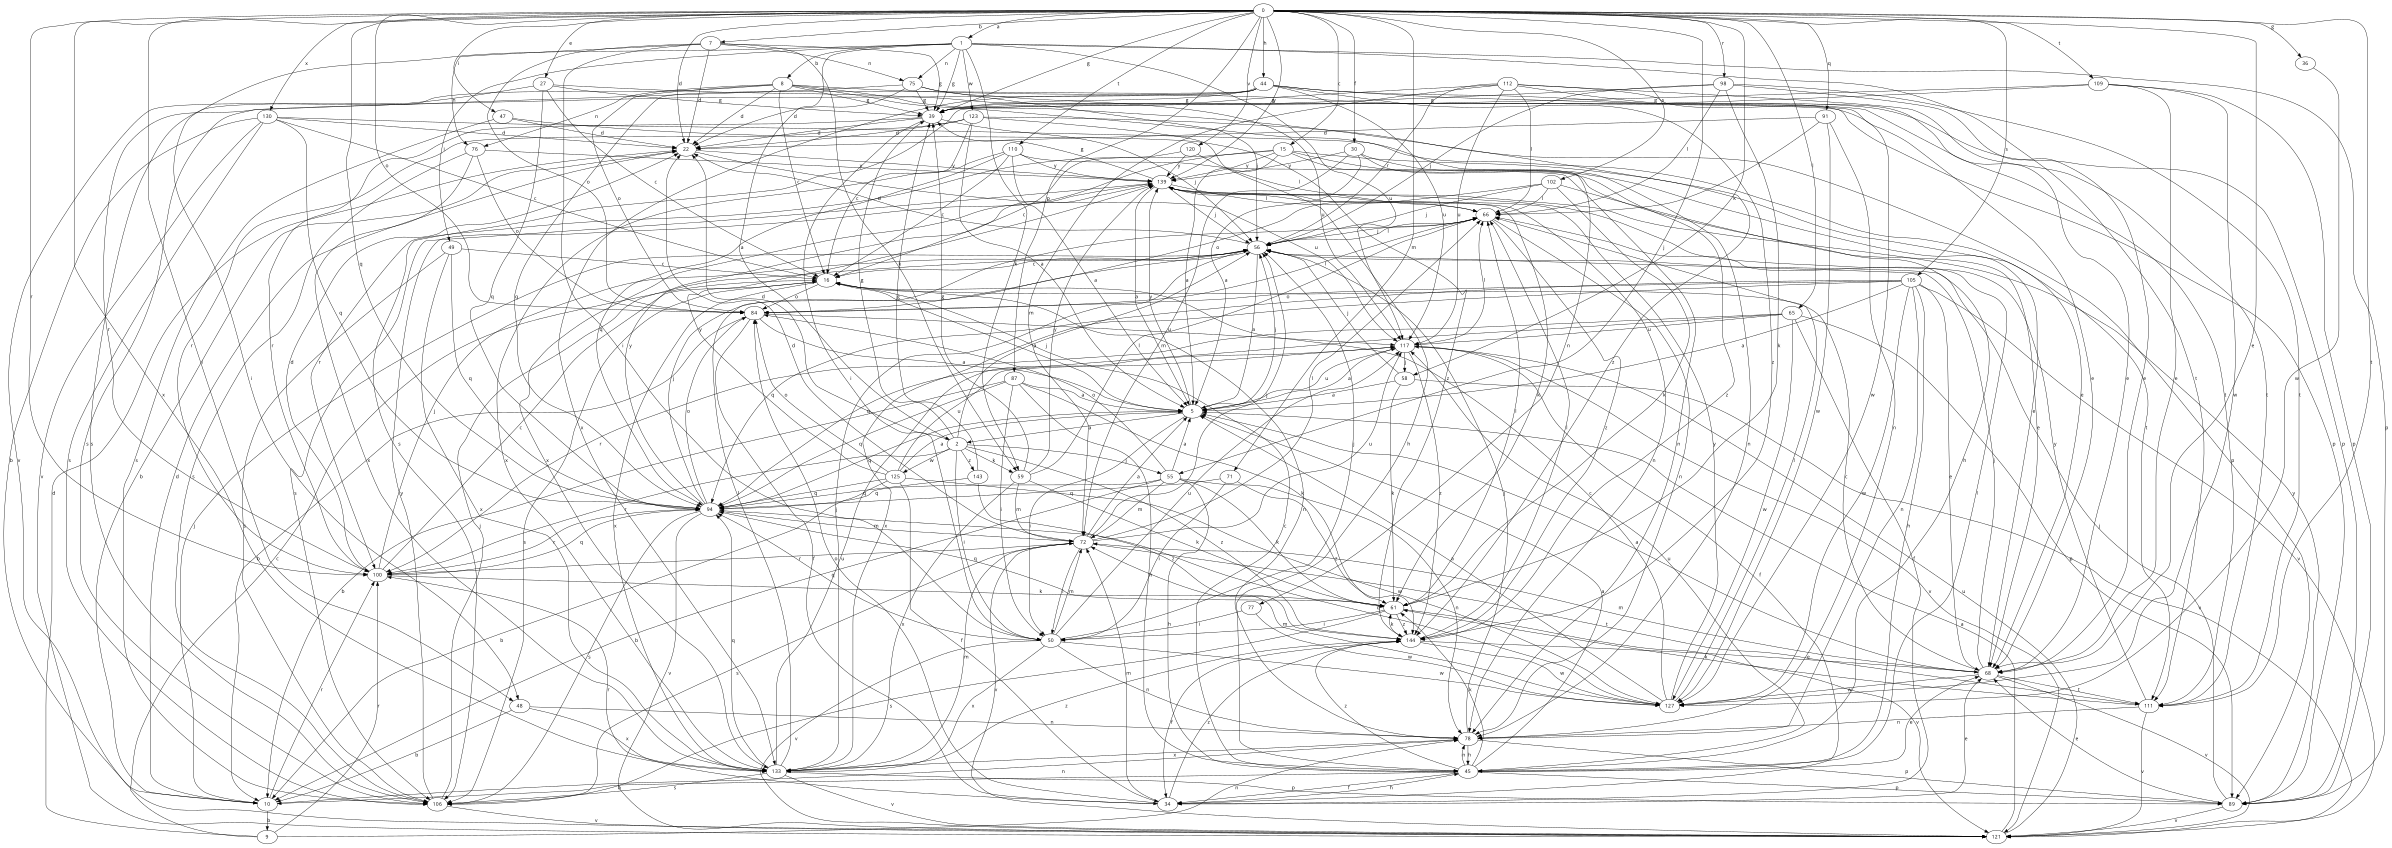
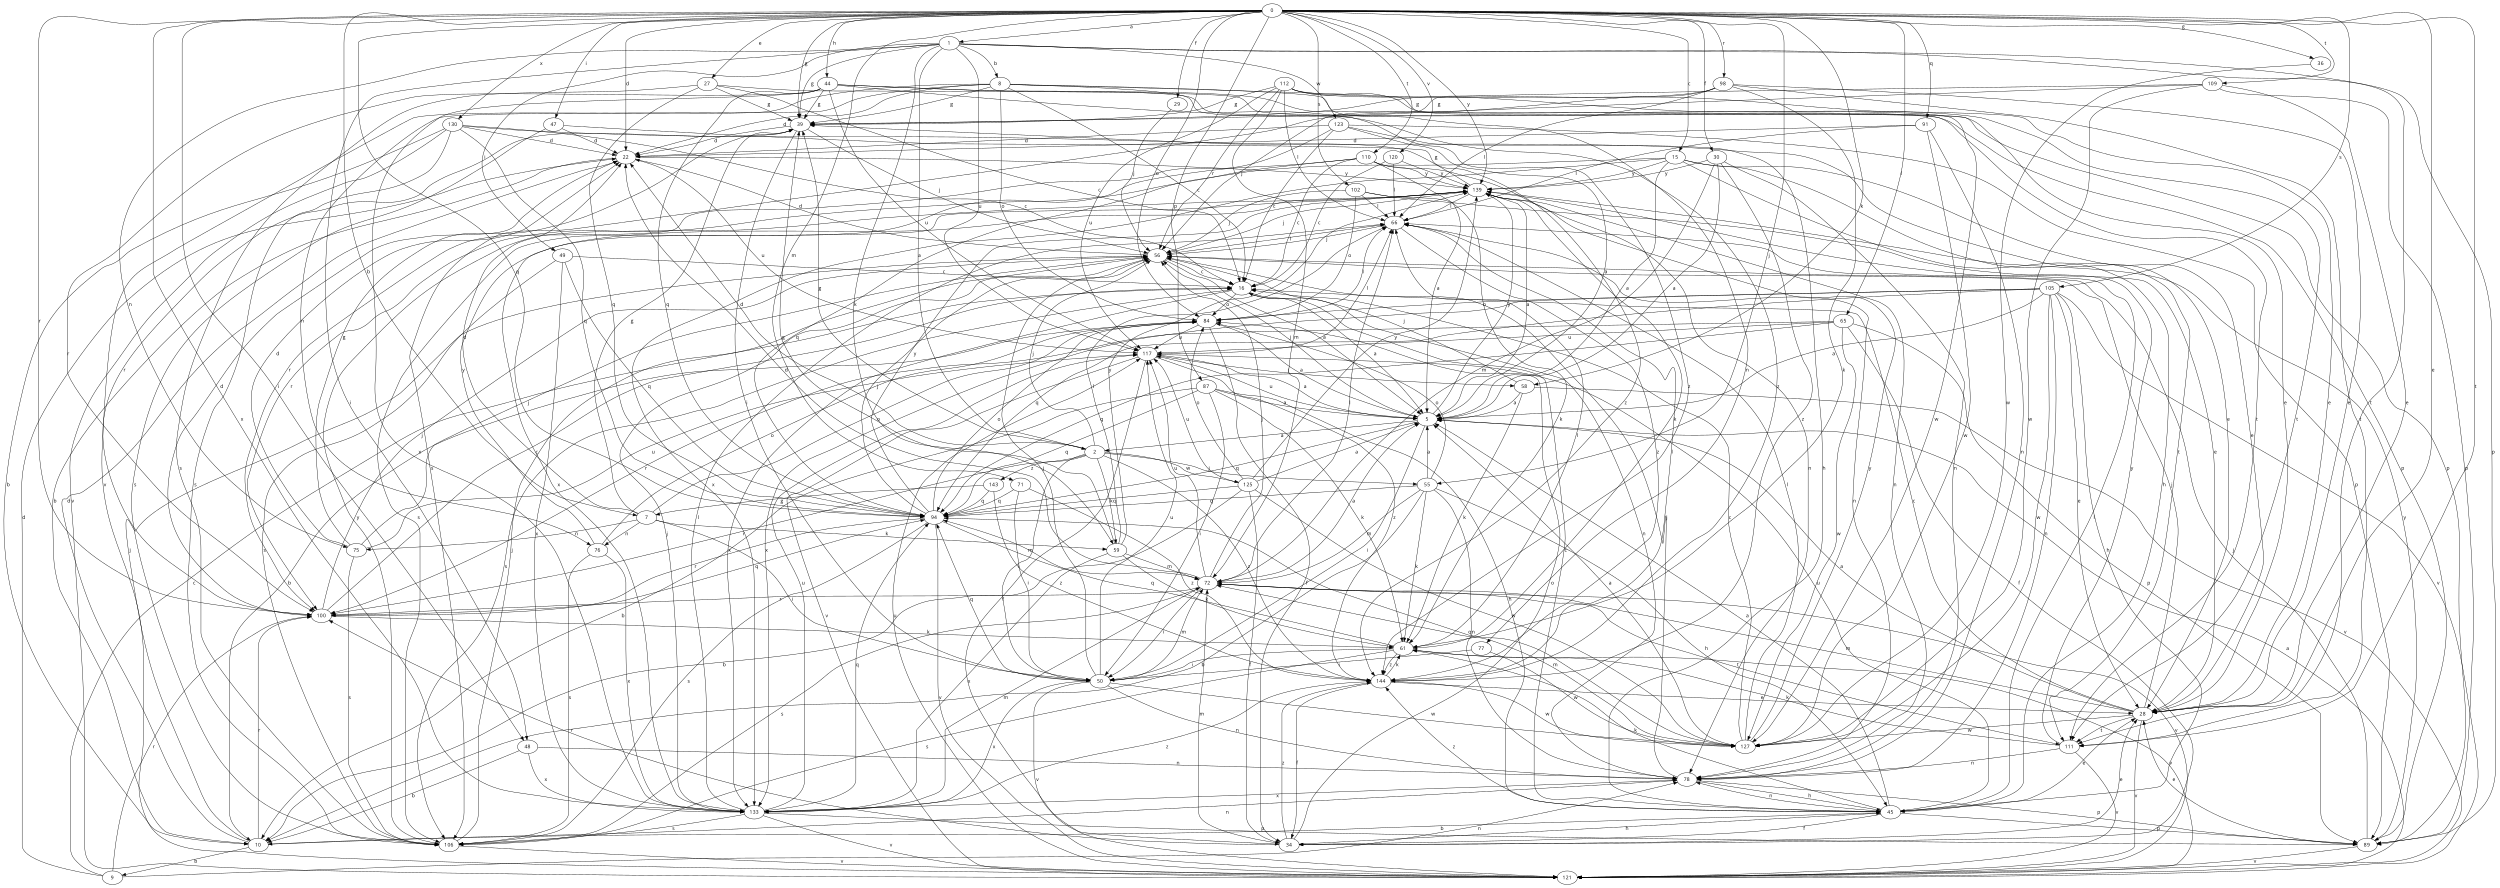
none -> (1177, 104)
(897, 327) -> (821, 495)
(1988, 673) -> (2143, 714)
